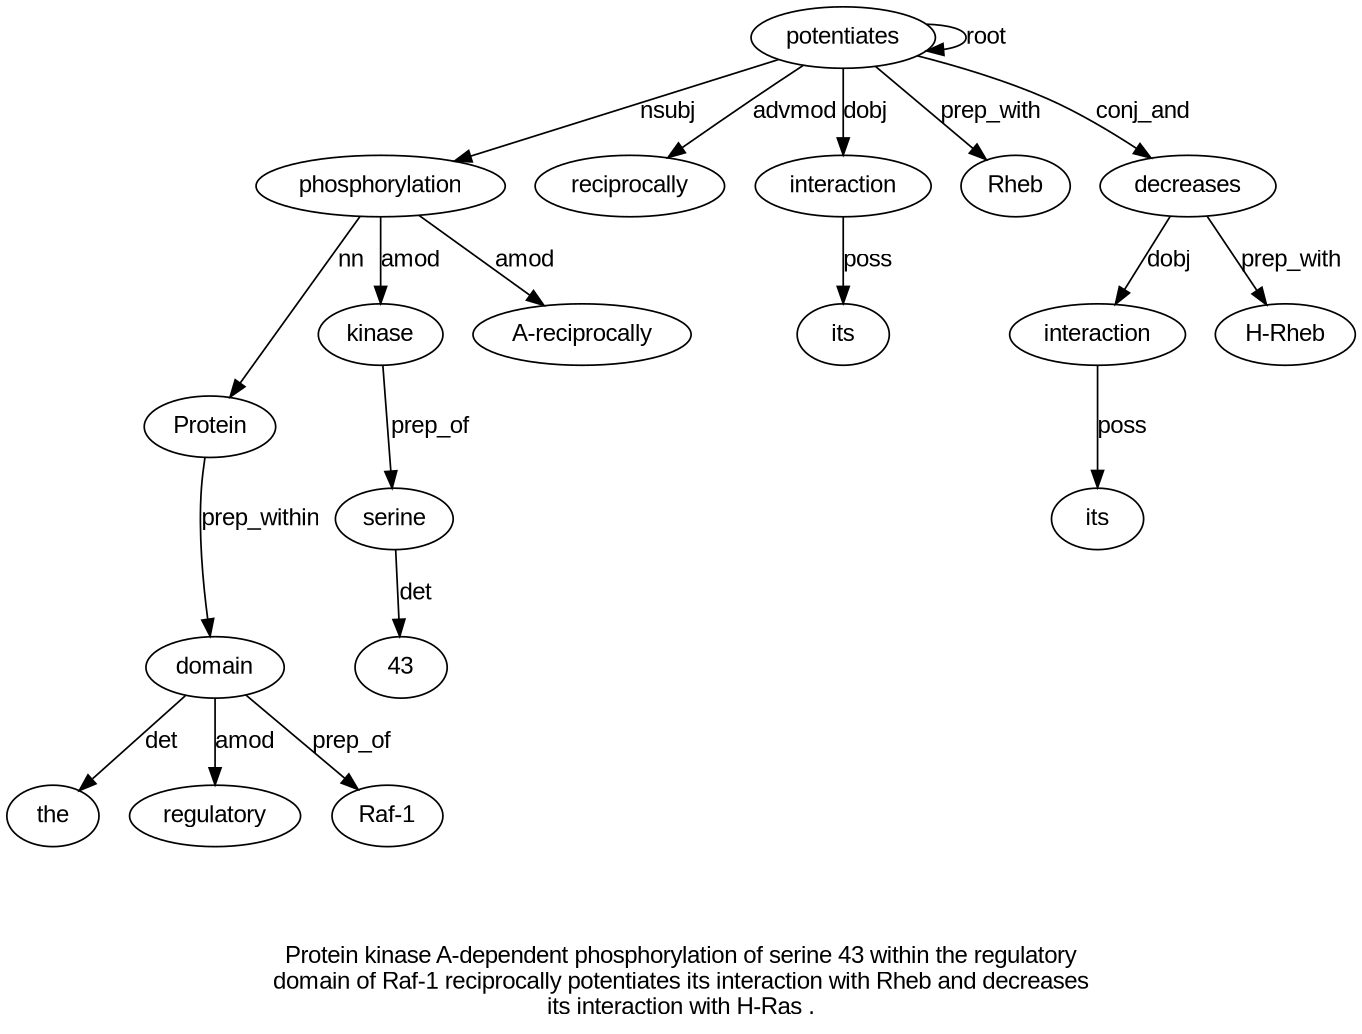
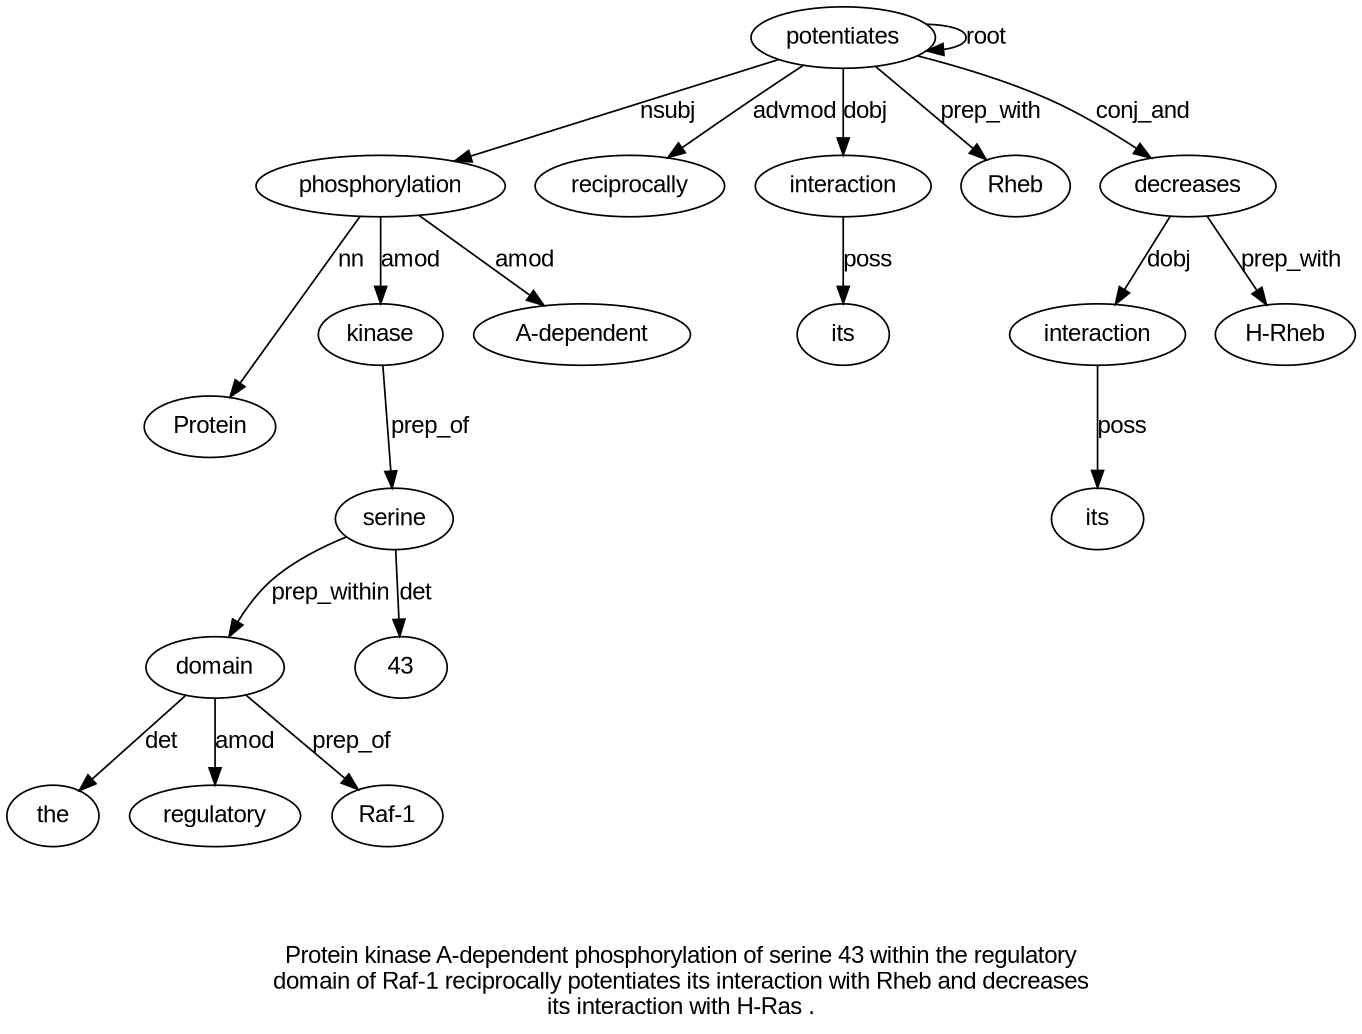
(582, 335) -> (582, 335)
(201, 538) -> (285, 570)
